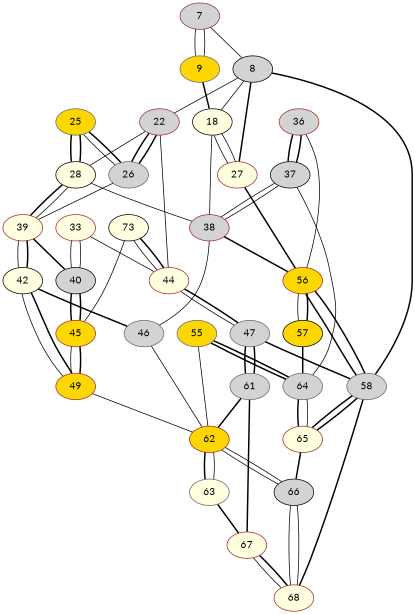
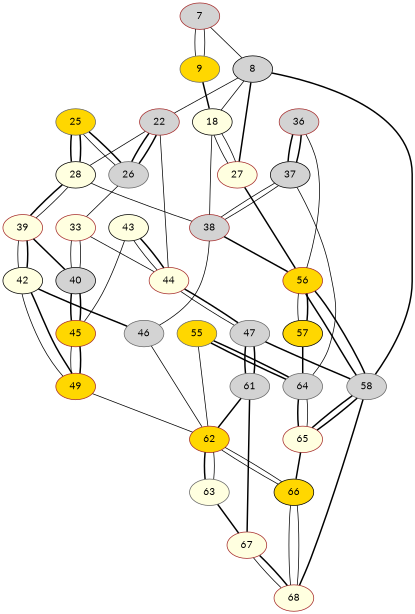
(76, 201) -> (102, 201)
(129, 228) -> (129, 228)
(294, 492) -> (294, 492)
